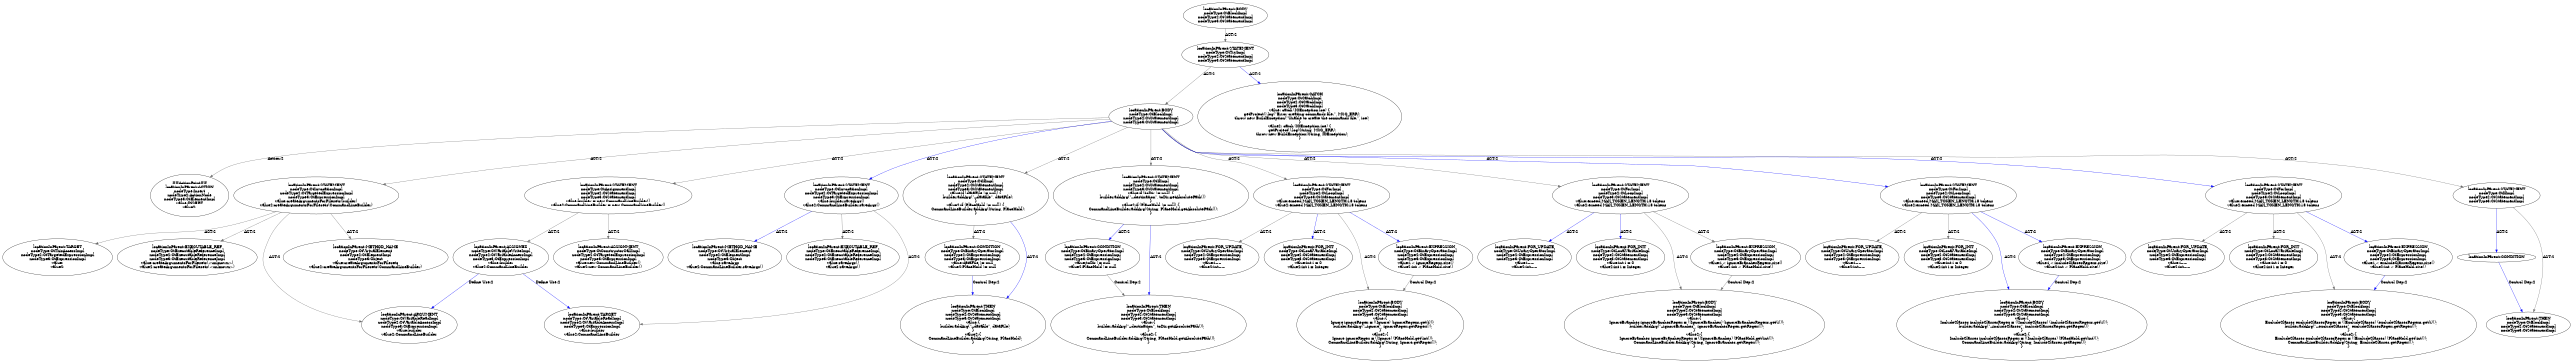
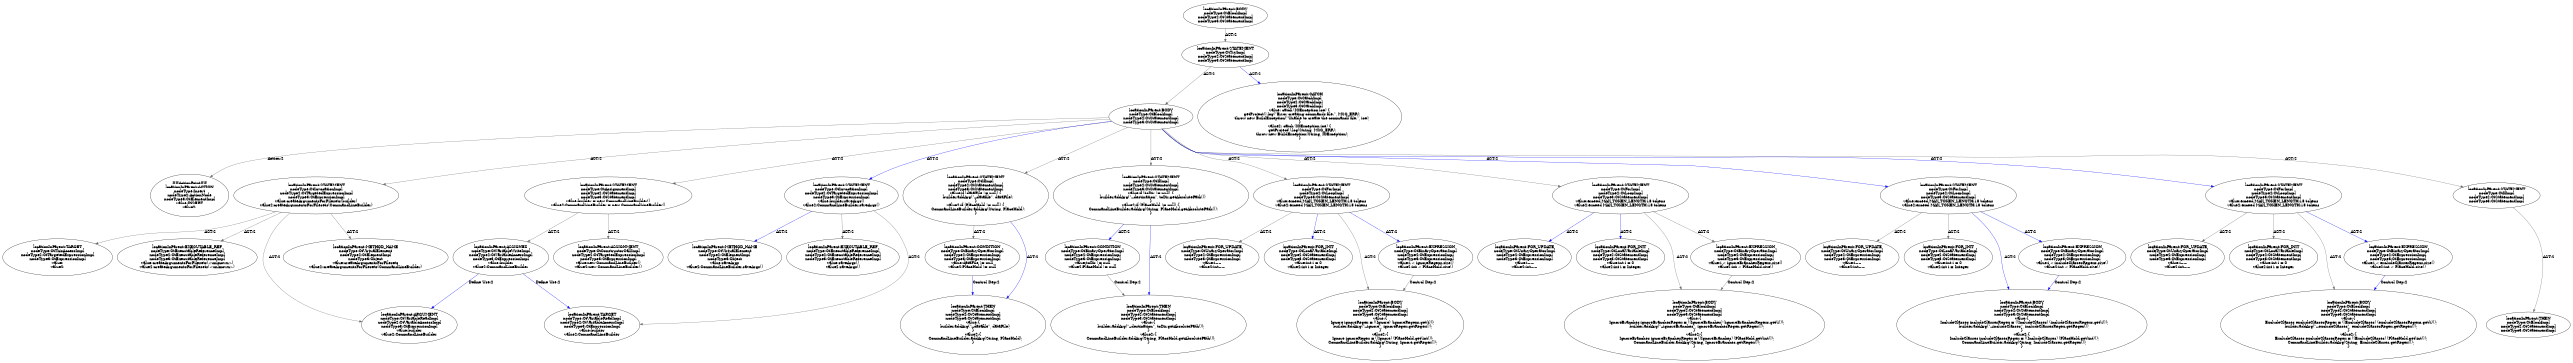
(2497, 257) -> none
